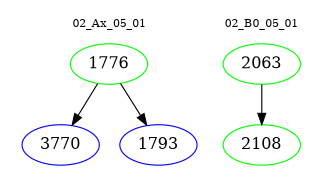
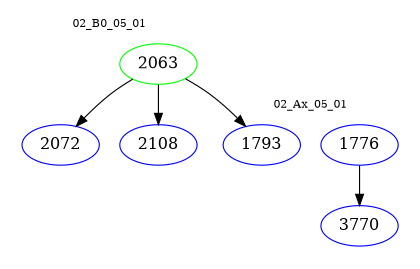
(109, 64) -> (360, 145)
(131, 99) -> (222, 104)
none -> (61, 145)
(262, 145) -> (158, 145)
